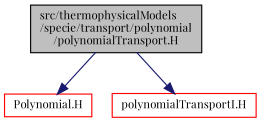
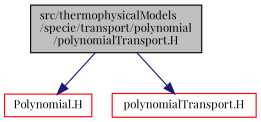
(184, 105) -> (184, 105)
